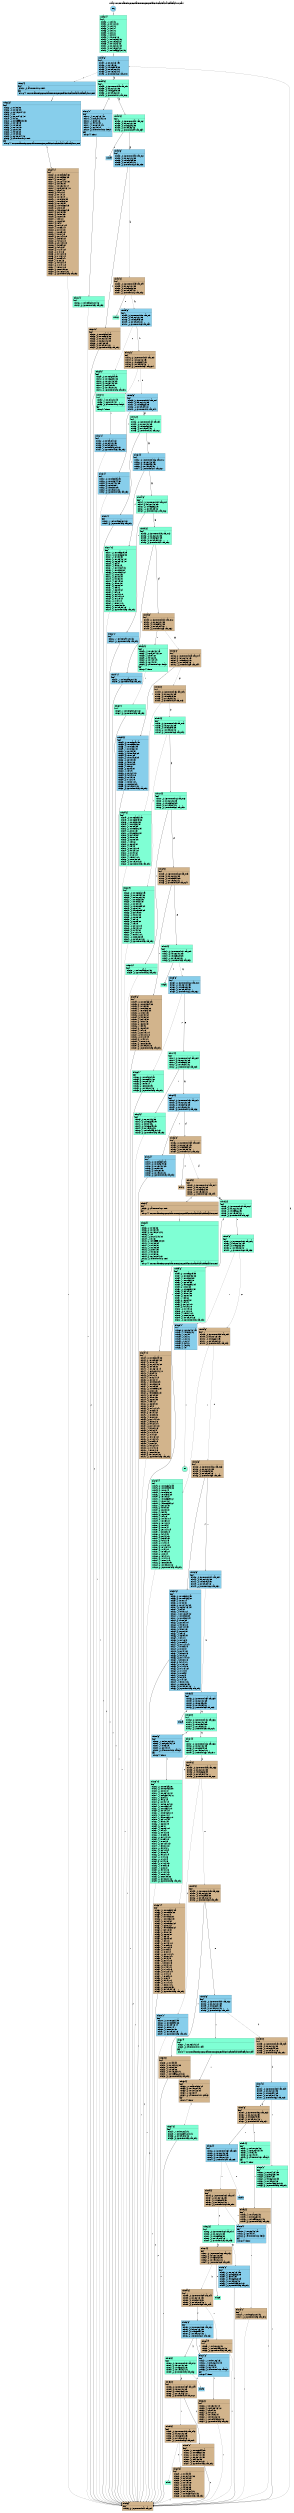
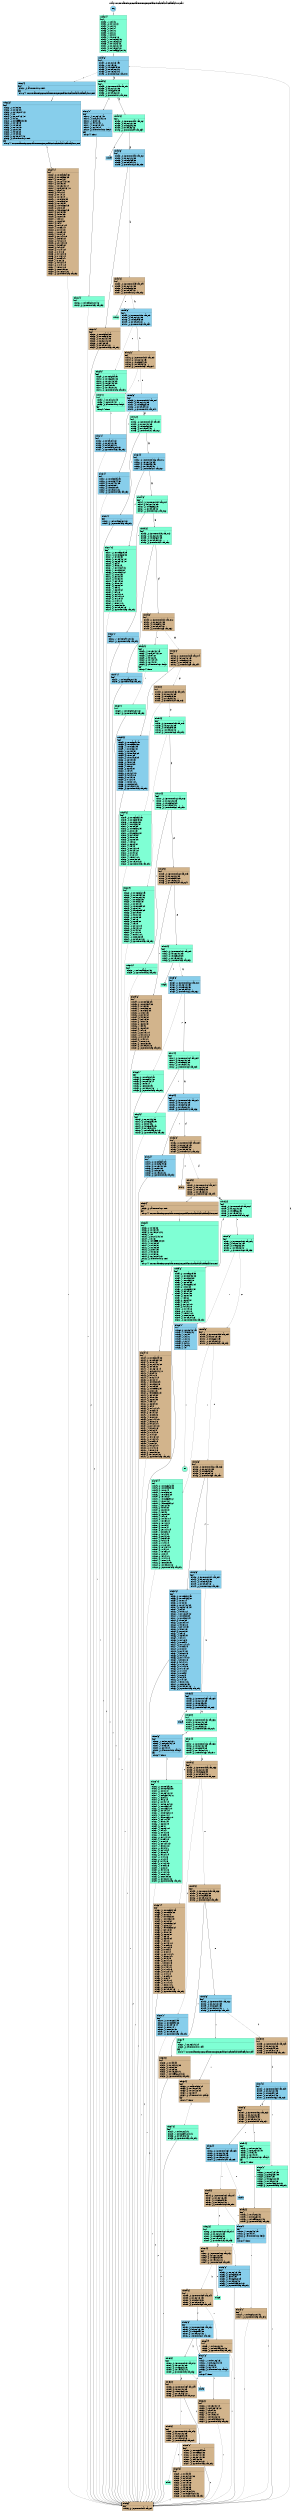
(201, 1734) -> none
(233, 2245) -> (233, 2245)
